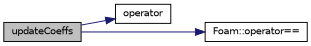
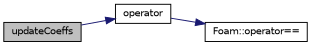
(138, 32) -> (183, 20)
